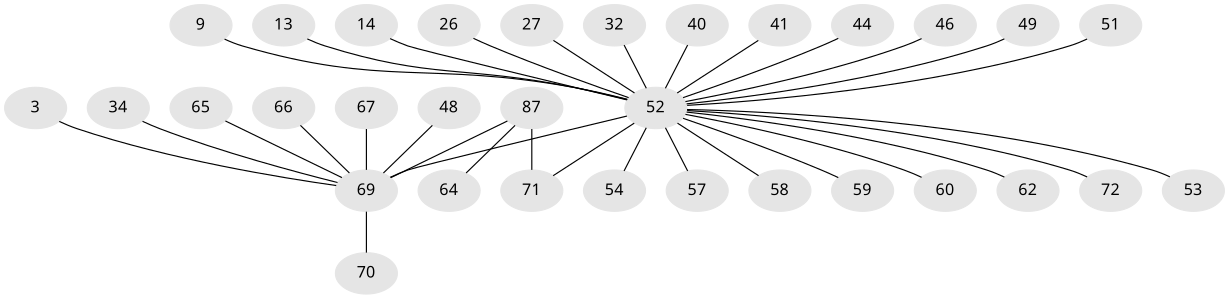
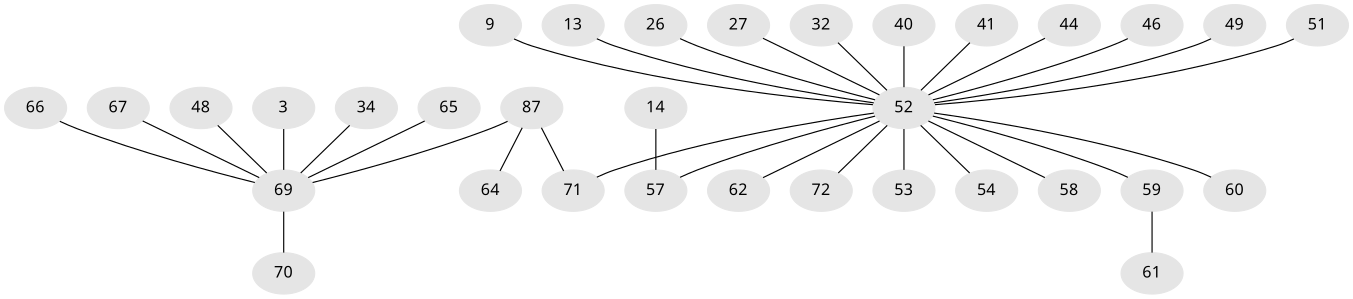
(496, 68) -> (656, 149)
(508, 145) -> none
none -> (1152, 273)
